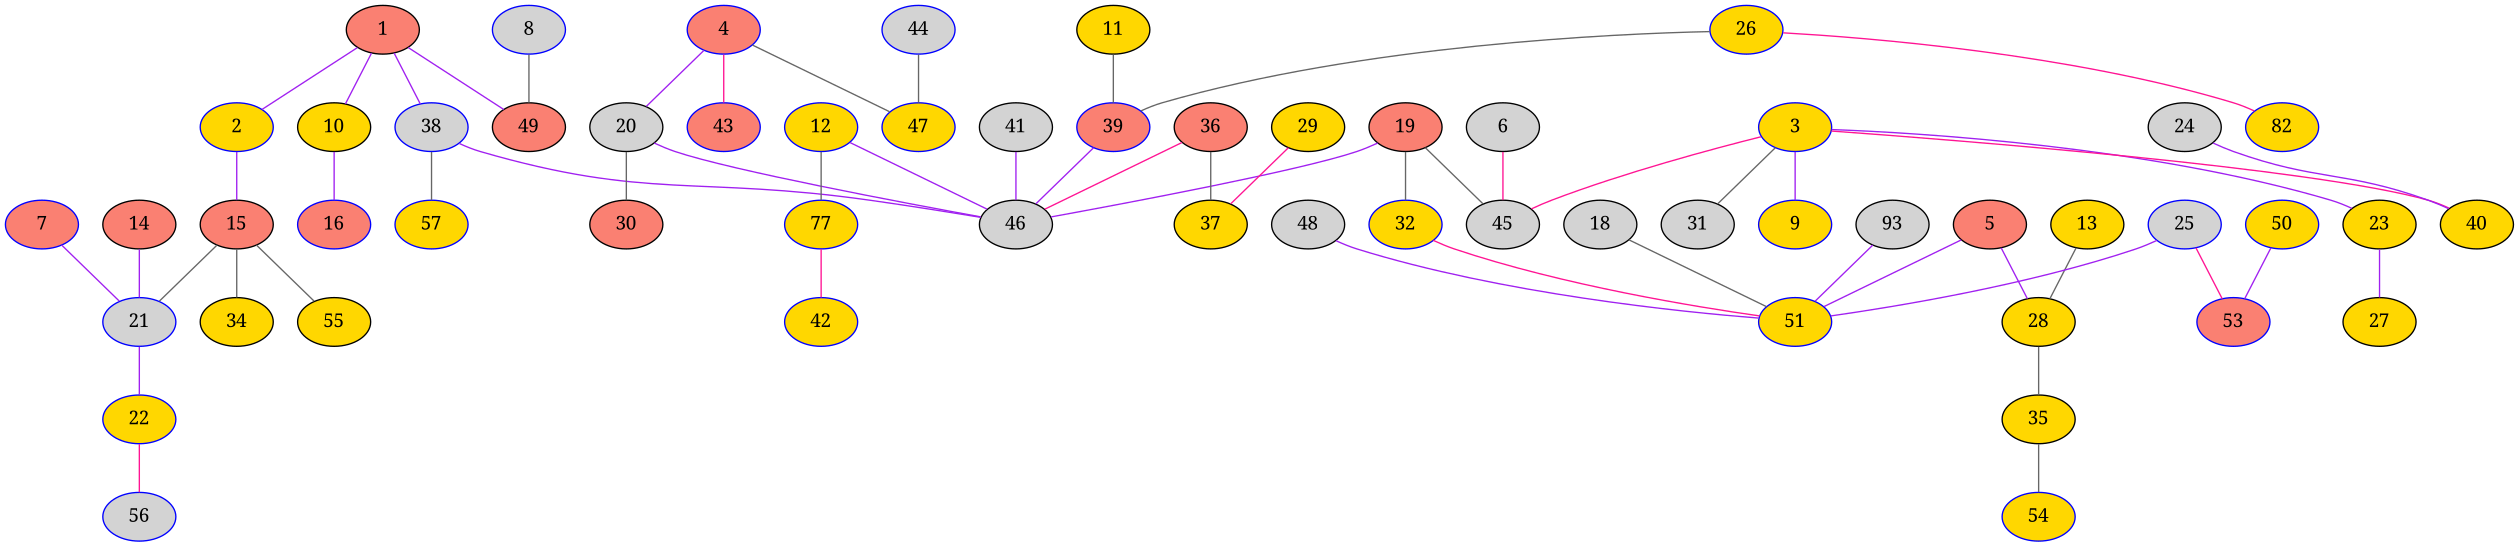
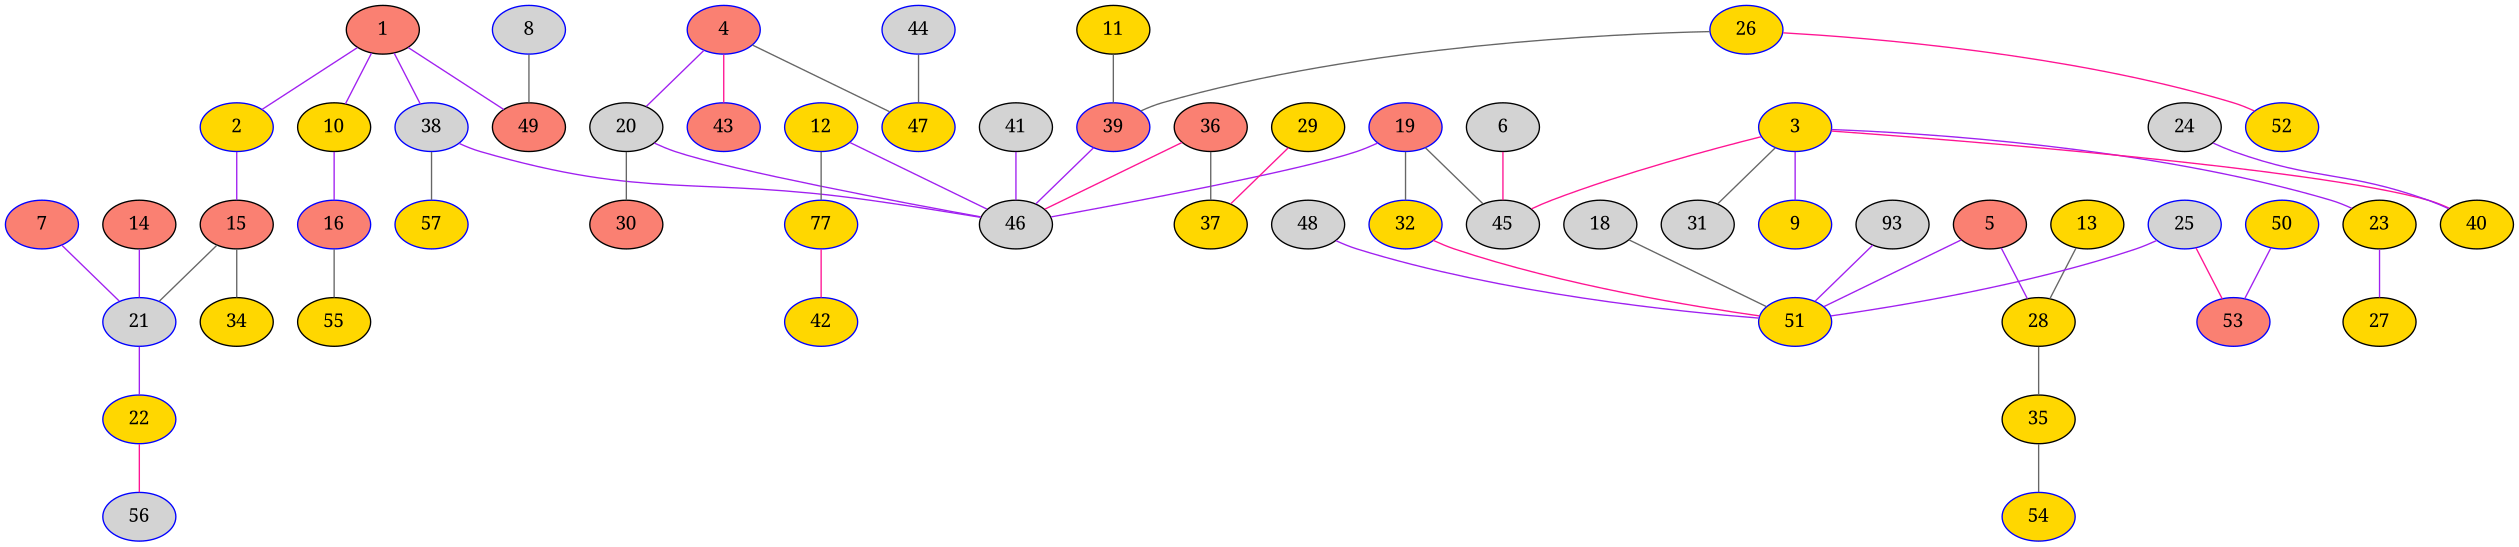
(1406, 127) -> (1406, 127)
(2282, 127) -> (2282, 127)
(285, 273) -> (334, 273)
